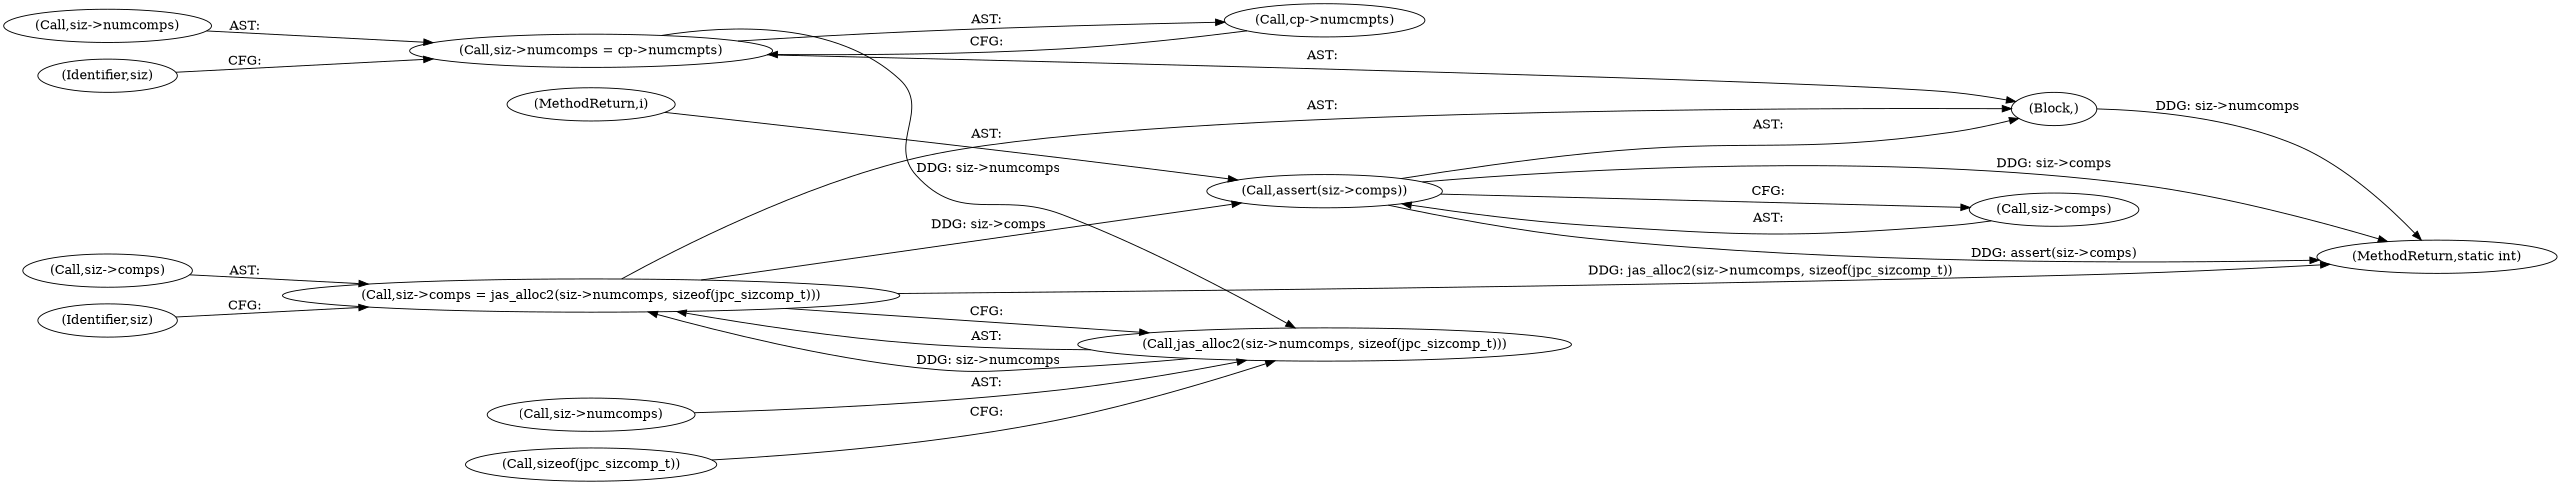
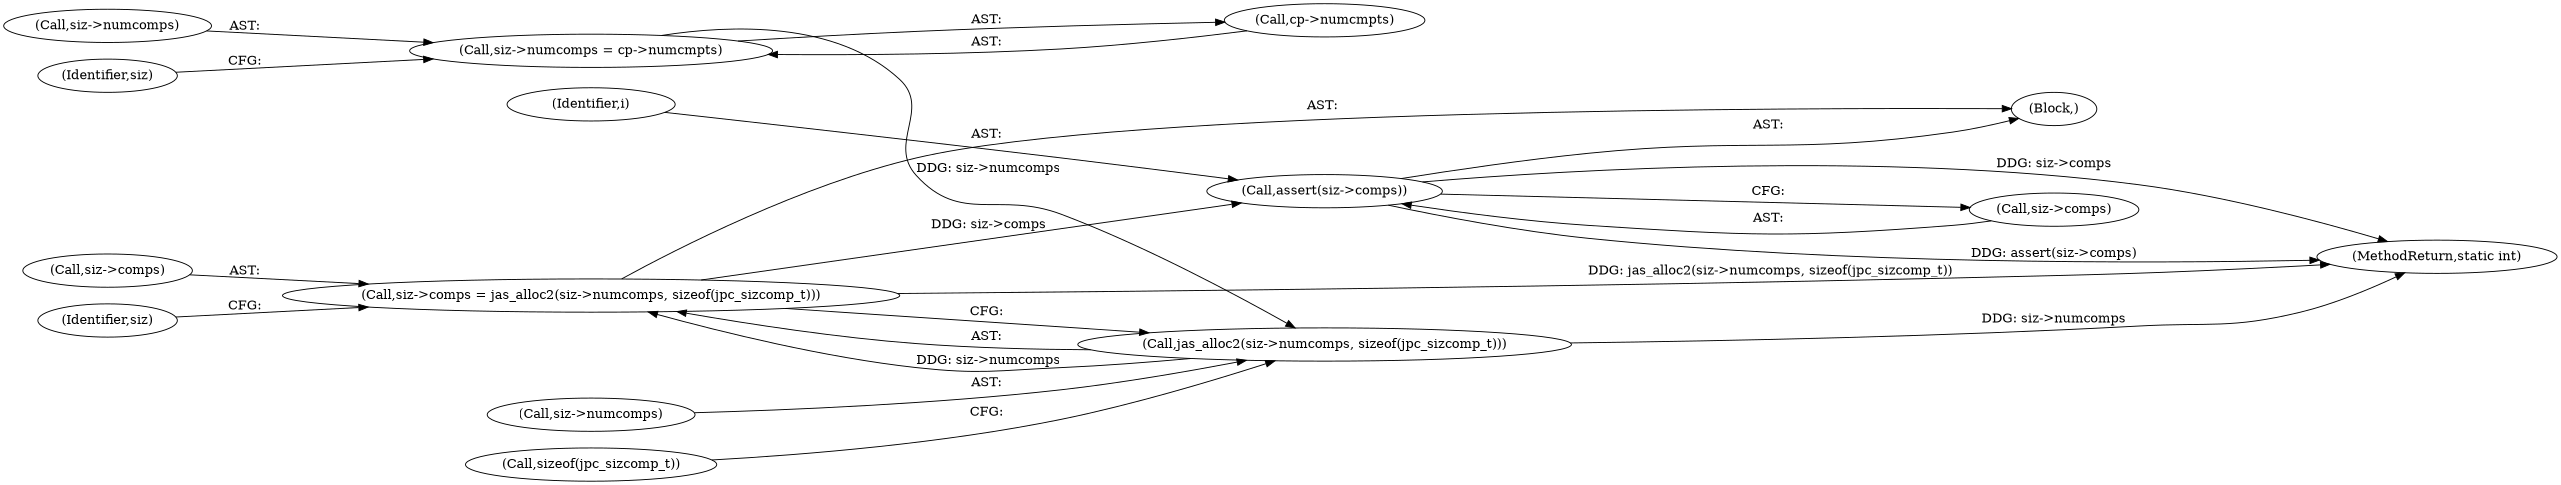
(989, 42) -> (989, 42)
(1387, 71) -> none
(591, 104) -> (591, 104)
(2270, 136) -> (1987, 333)
